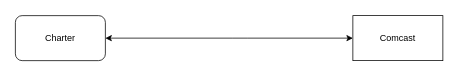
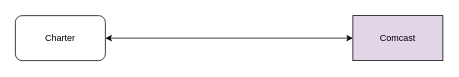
(398, 38) -> (398, 38)
